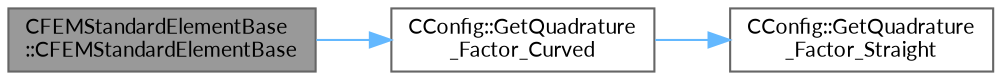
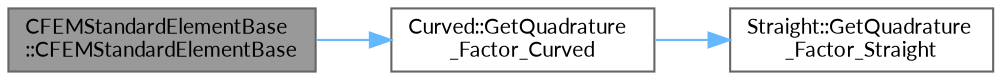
(523, 40) -> (523, 40)
(862, 40) -> (862, 40)
